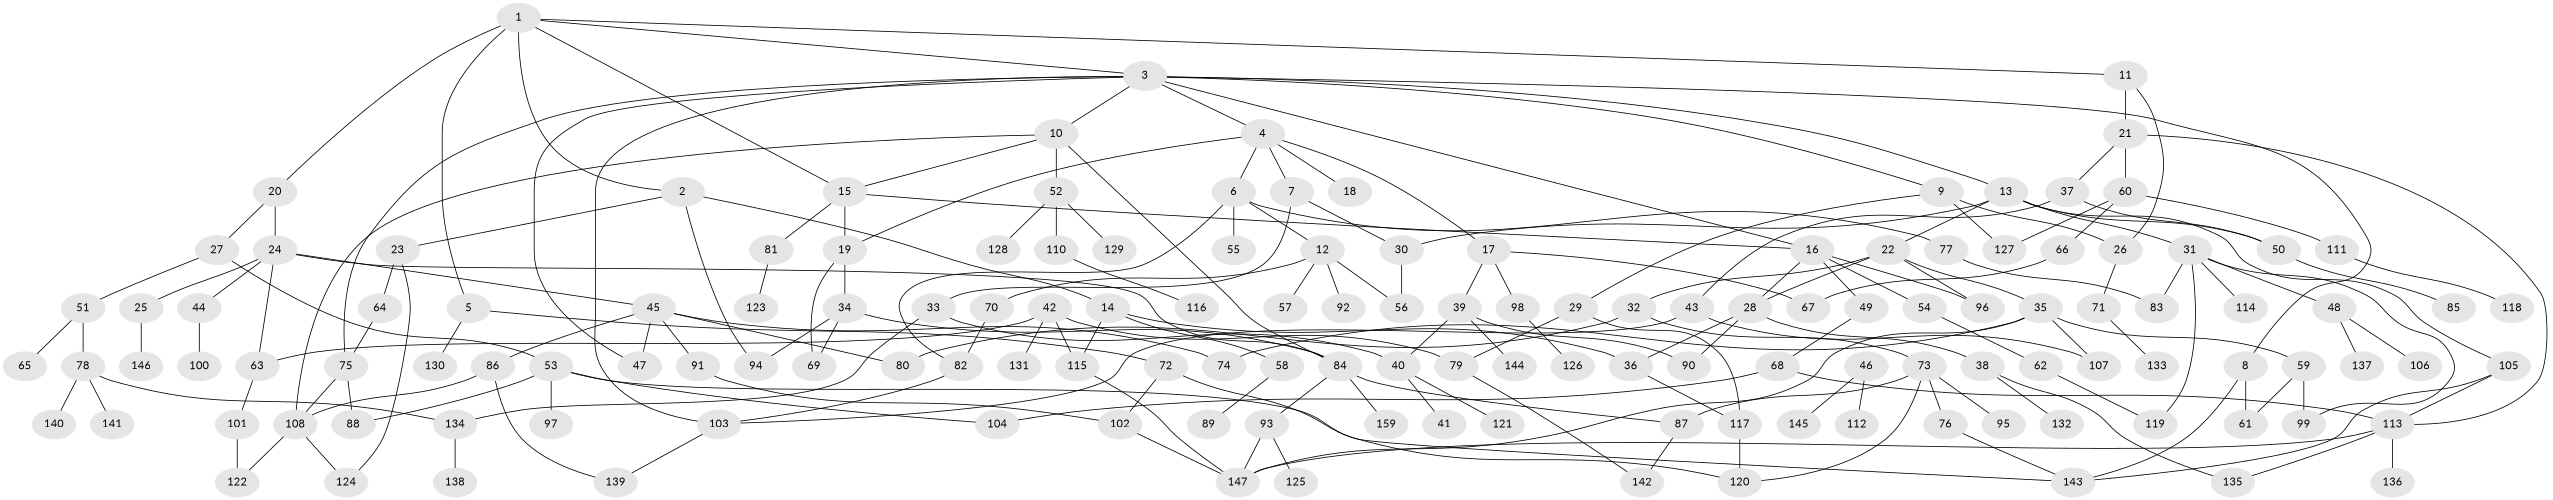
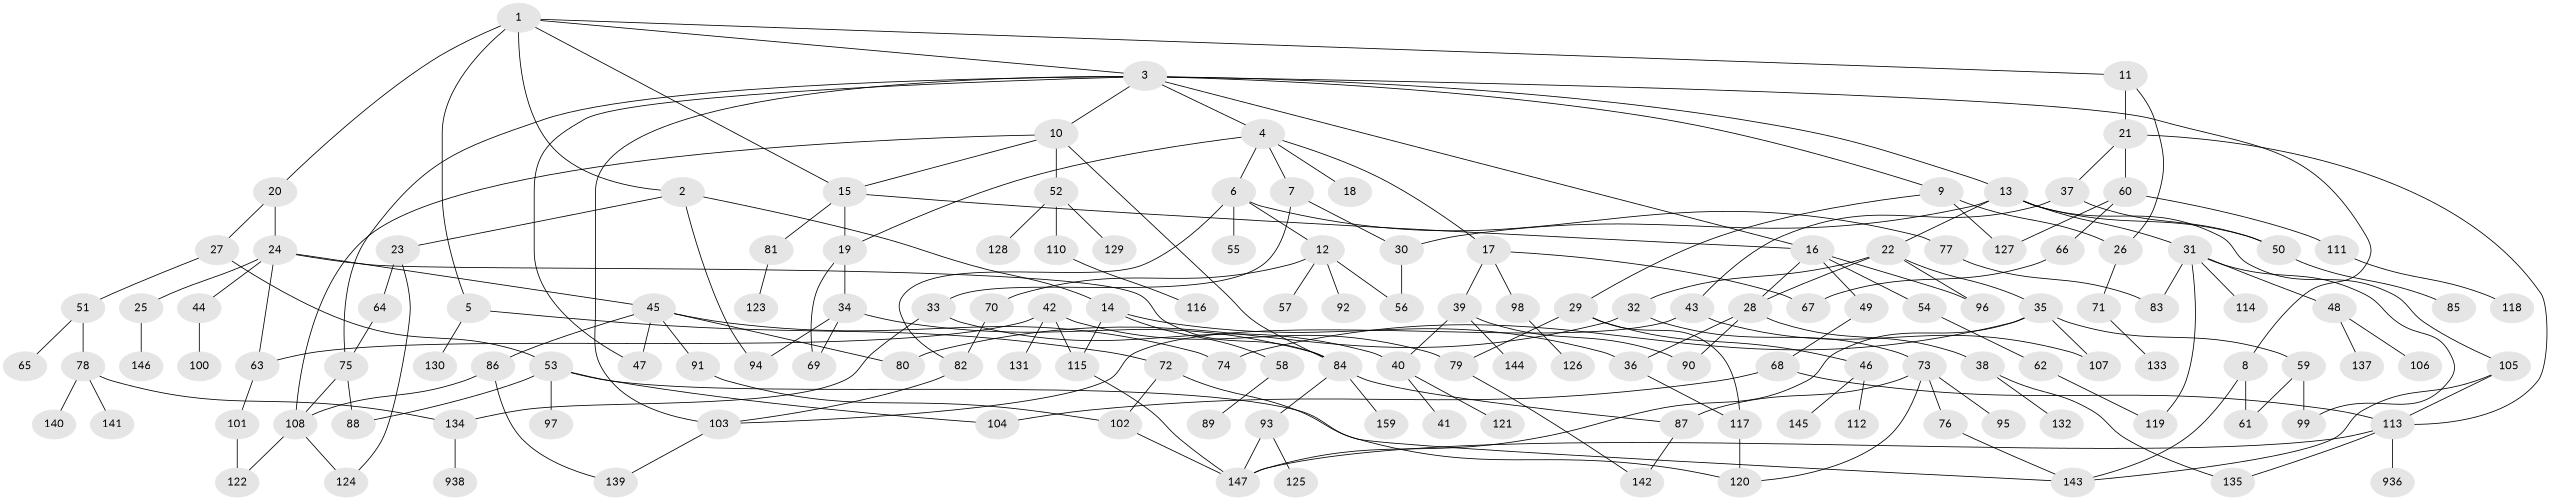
none -> (1719, 342)
(455, 483) -> (455, 483)
(2393, 483) -> (2393, 483)
